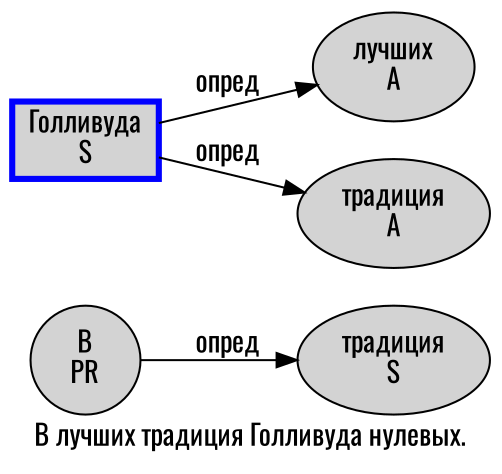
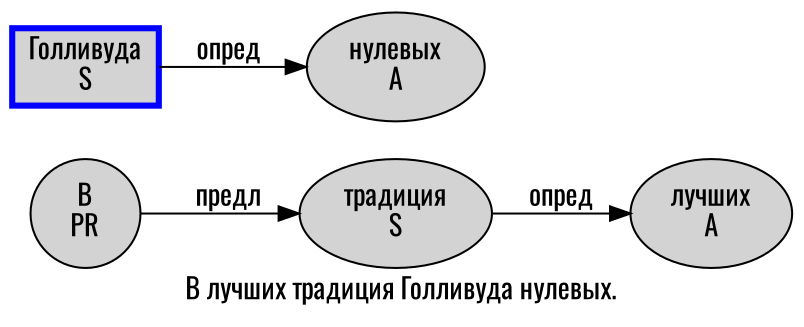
(228, 106) -> (551, 214)
(394, 214) -> (396, 67)
(228, 345) -> (229, 198)
